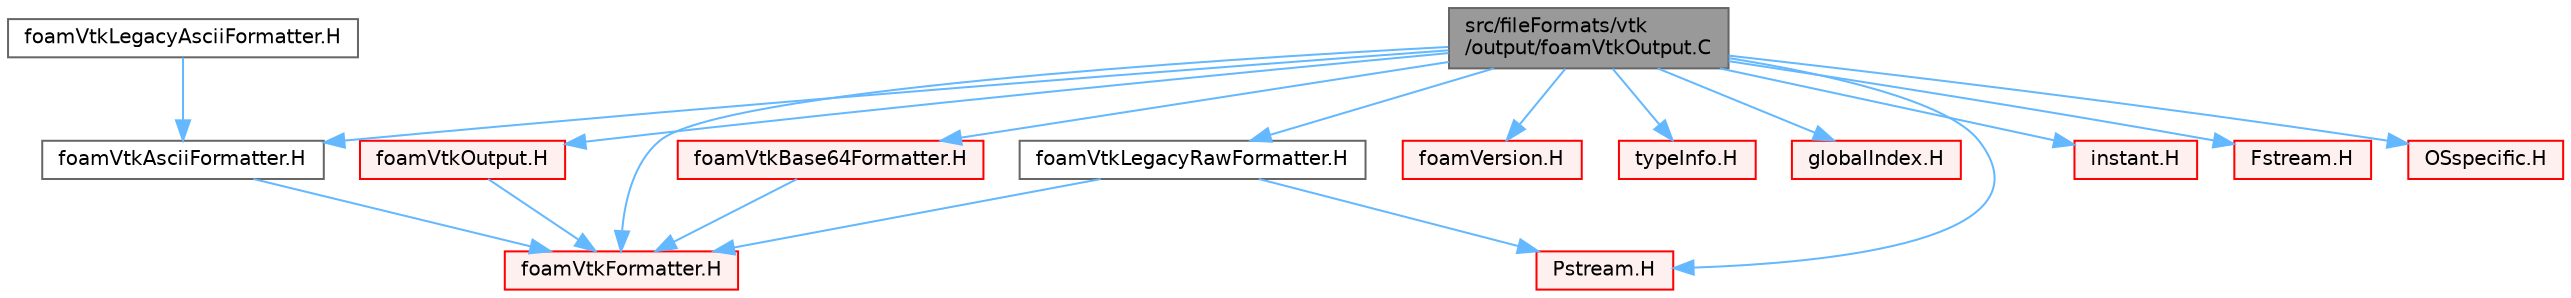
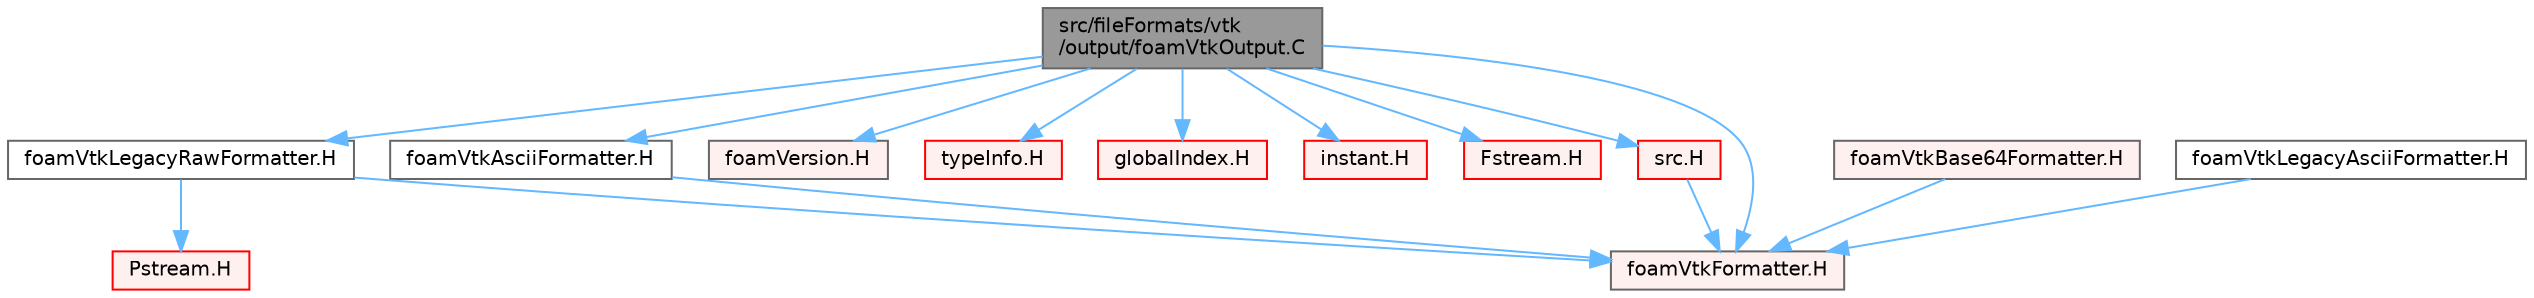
(183, 89) -> (2050, 213)
(1205, 100) -> none
(463, 160) -> (1679, 160)
(831, 160) -> (1987, 160)
(1492, 160) -> (798, 160)
(2486, 160) -> none
(1990, 189) -> none
(621, 270) -> (1728, 270)
